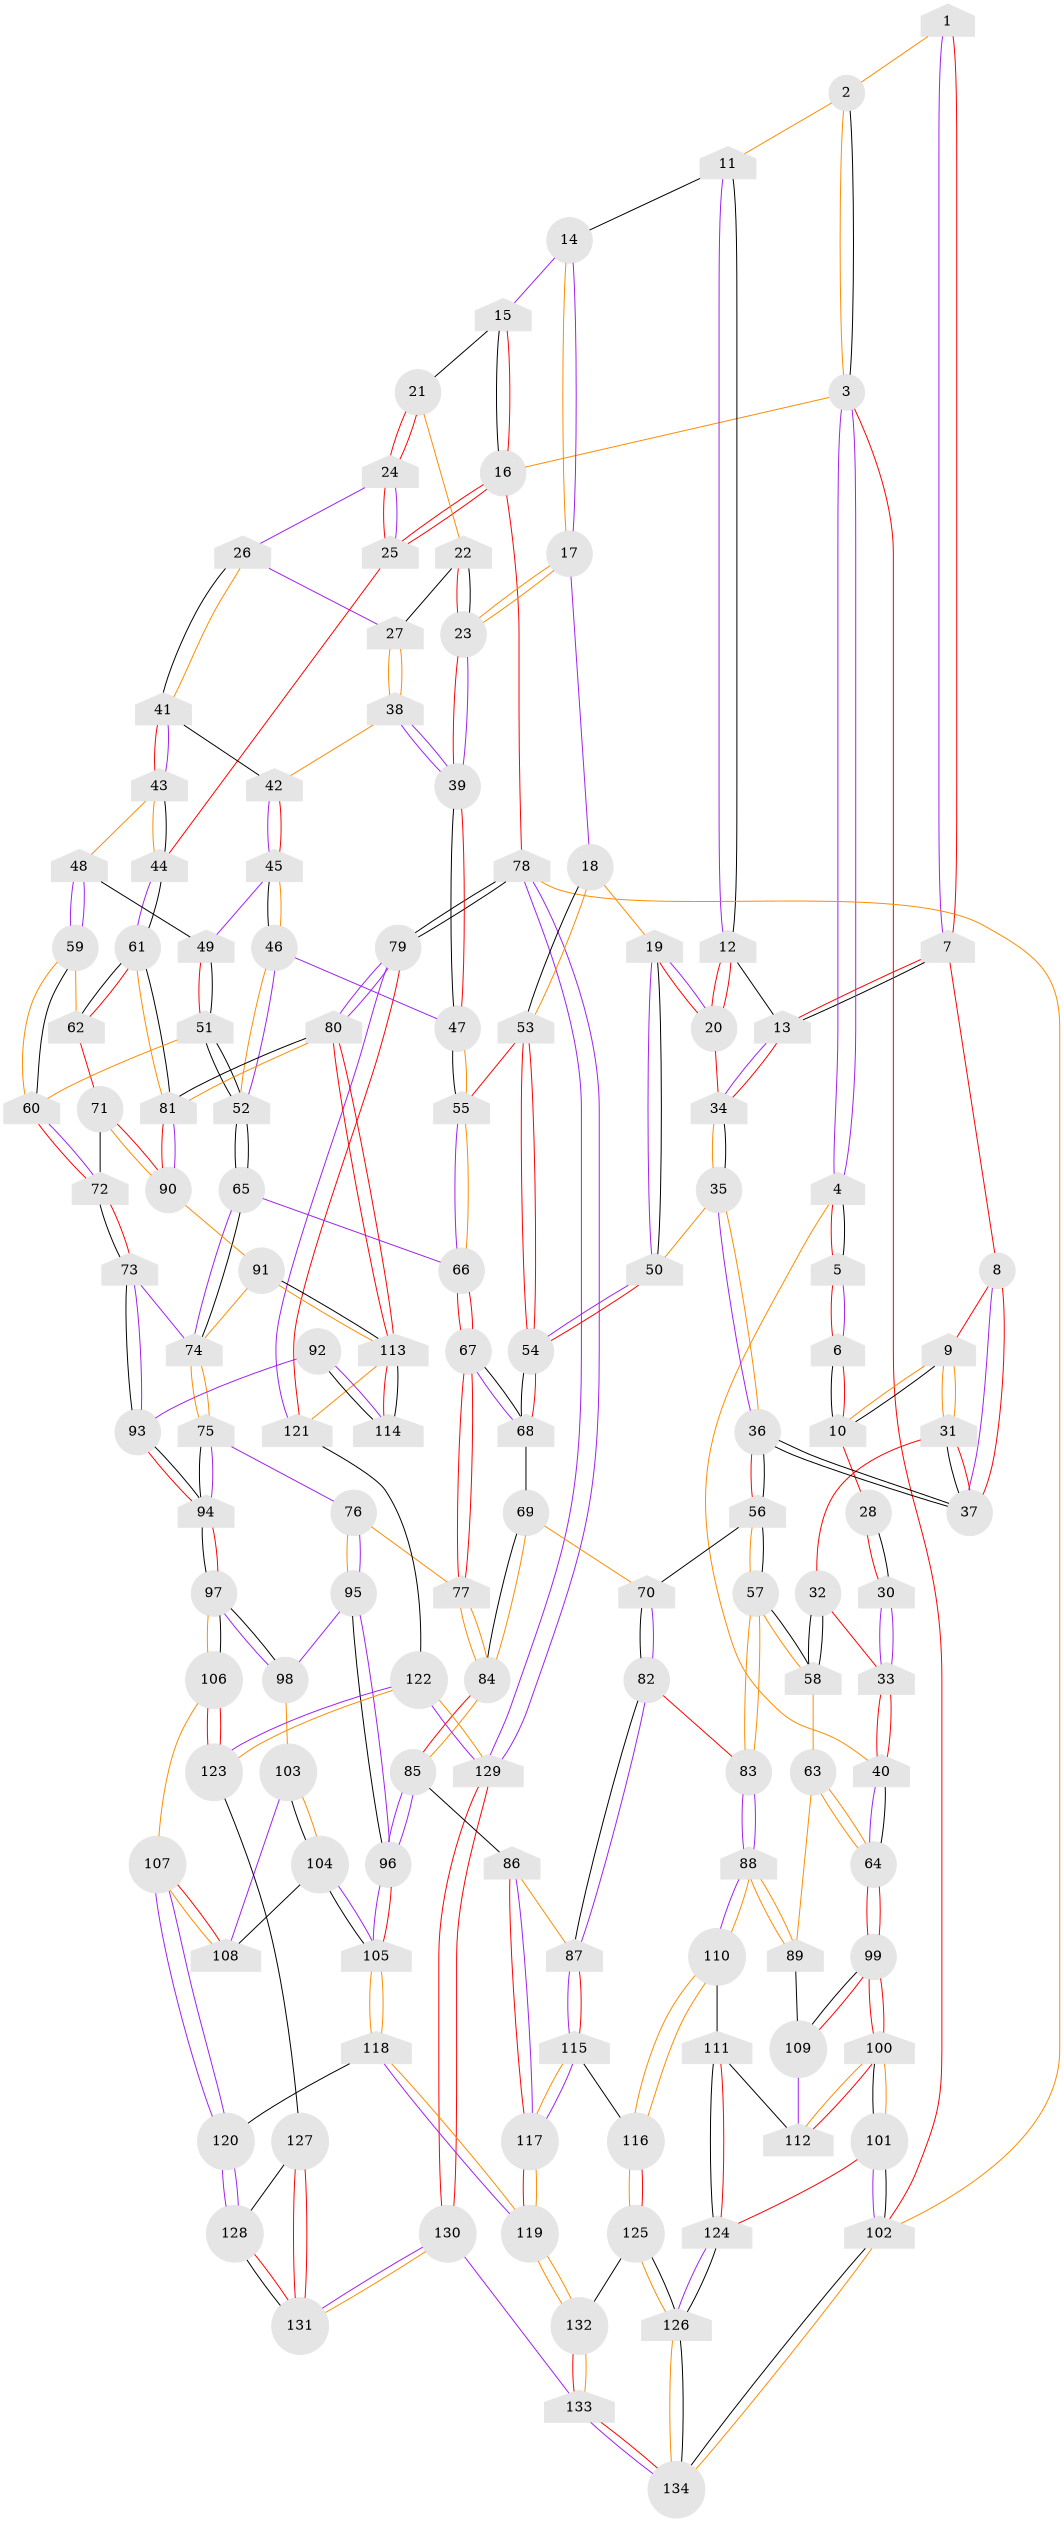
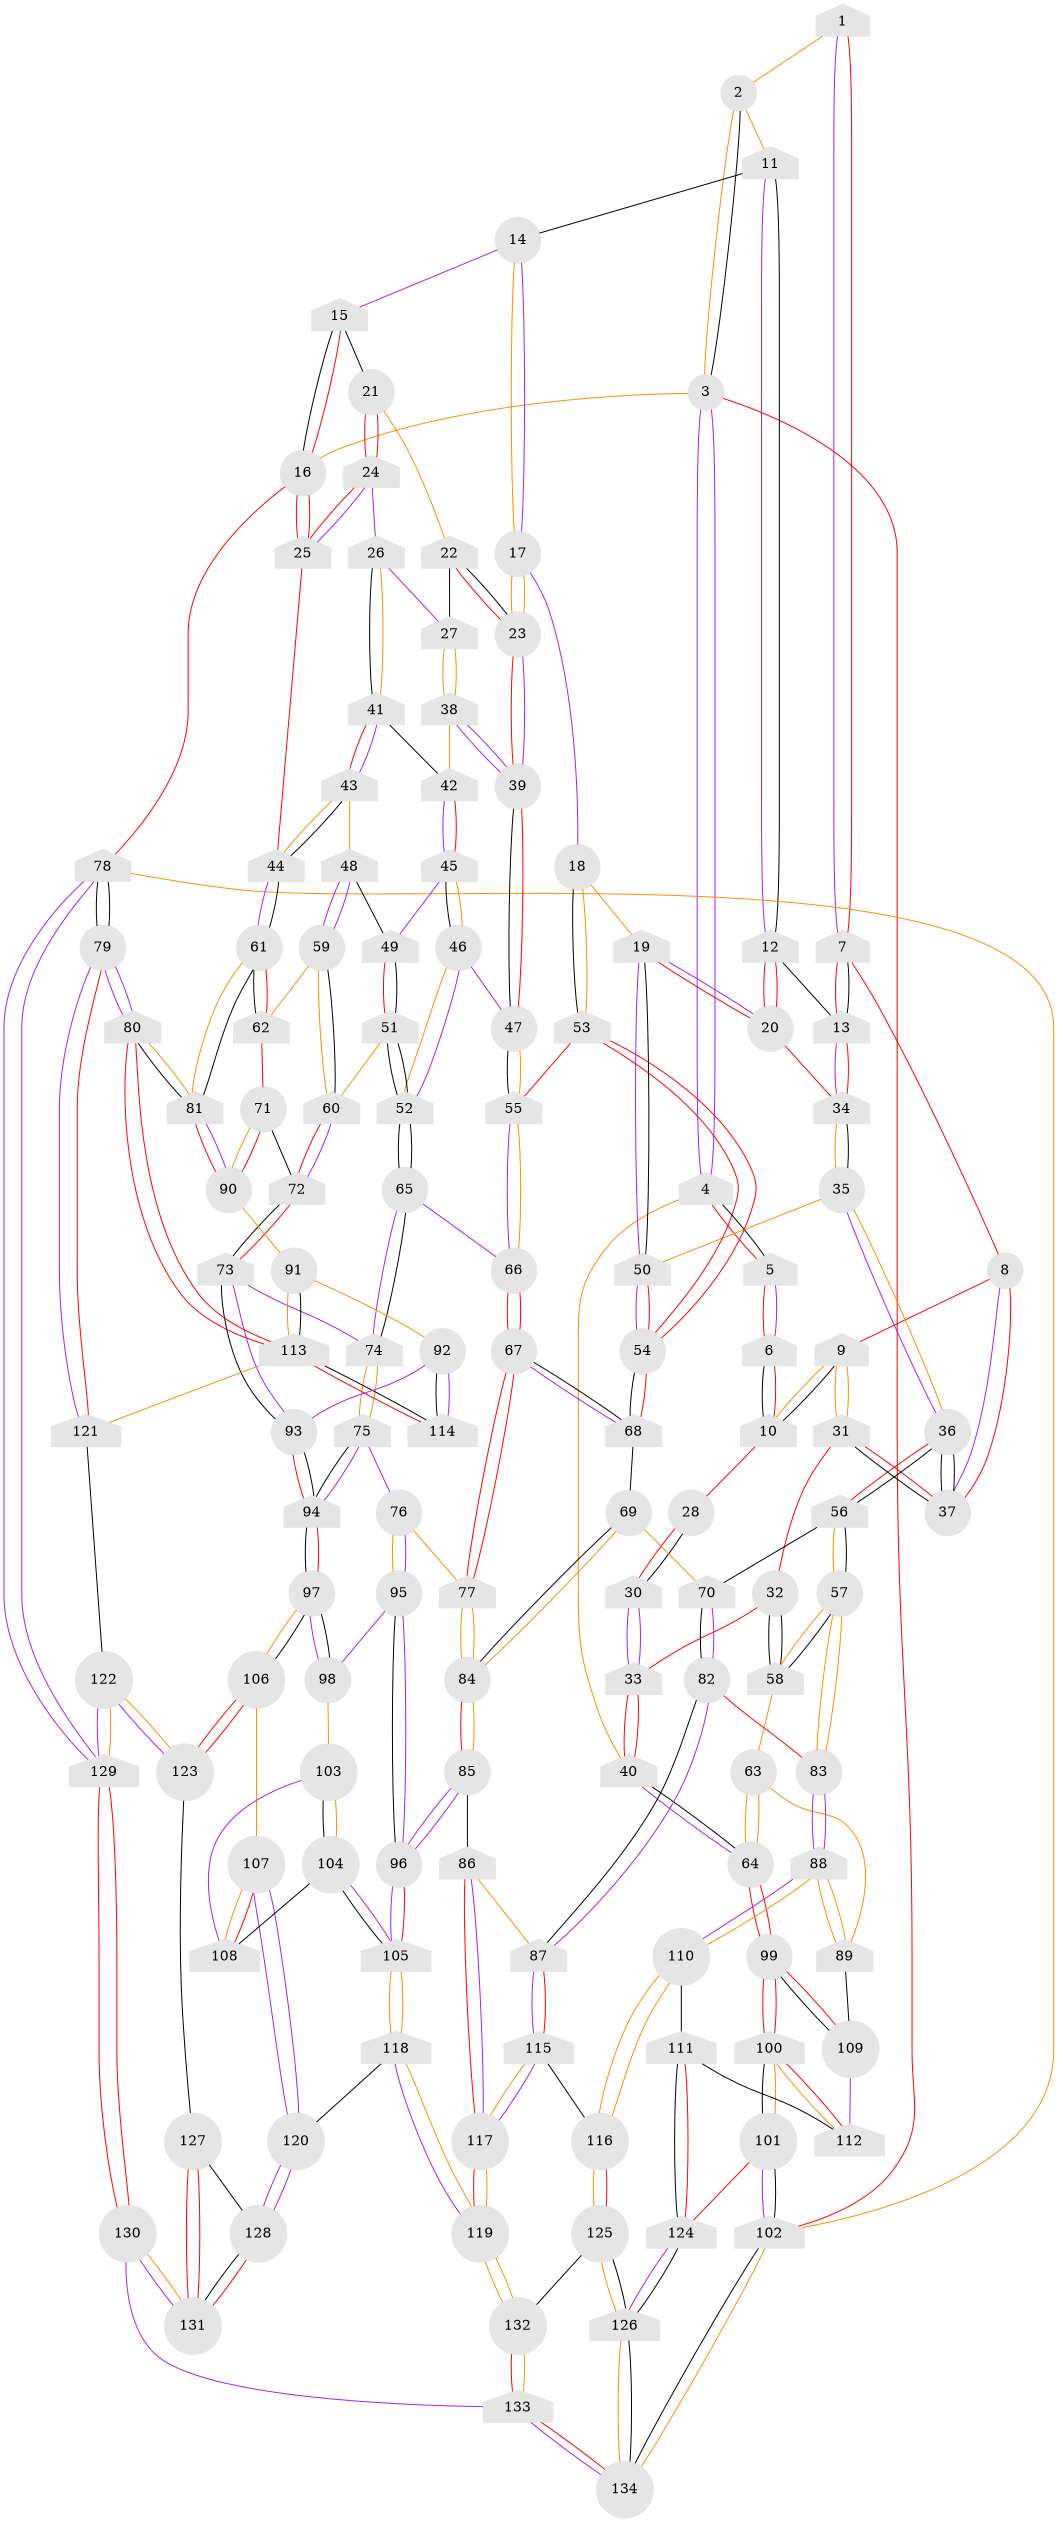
(226, 1313) -> (370, 1307)
